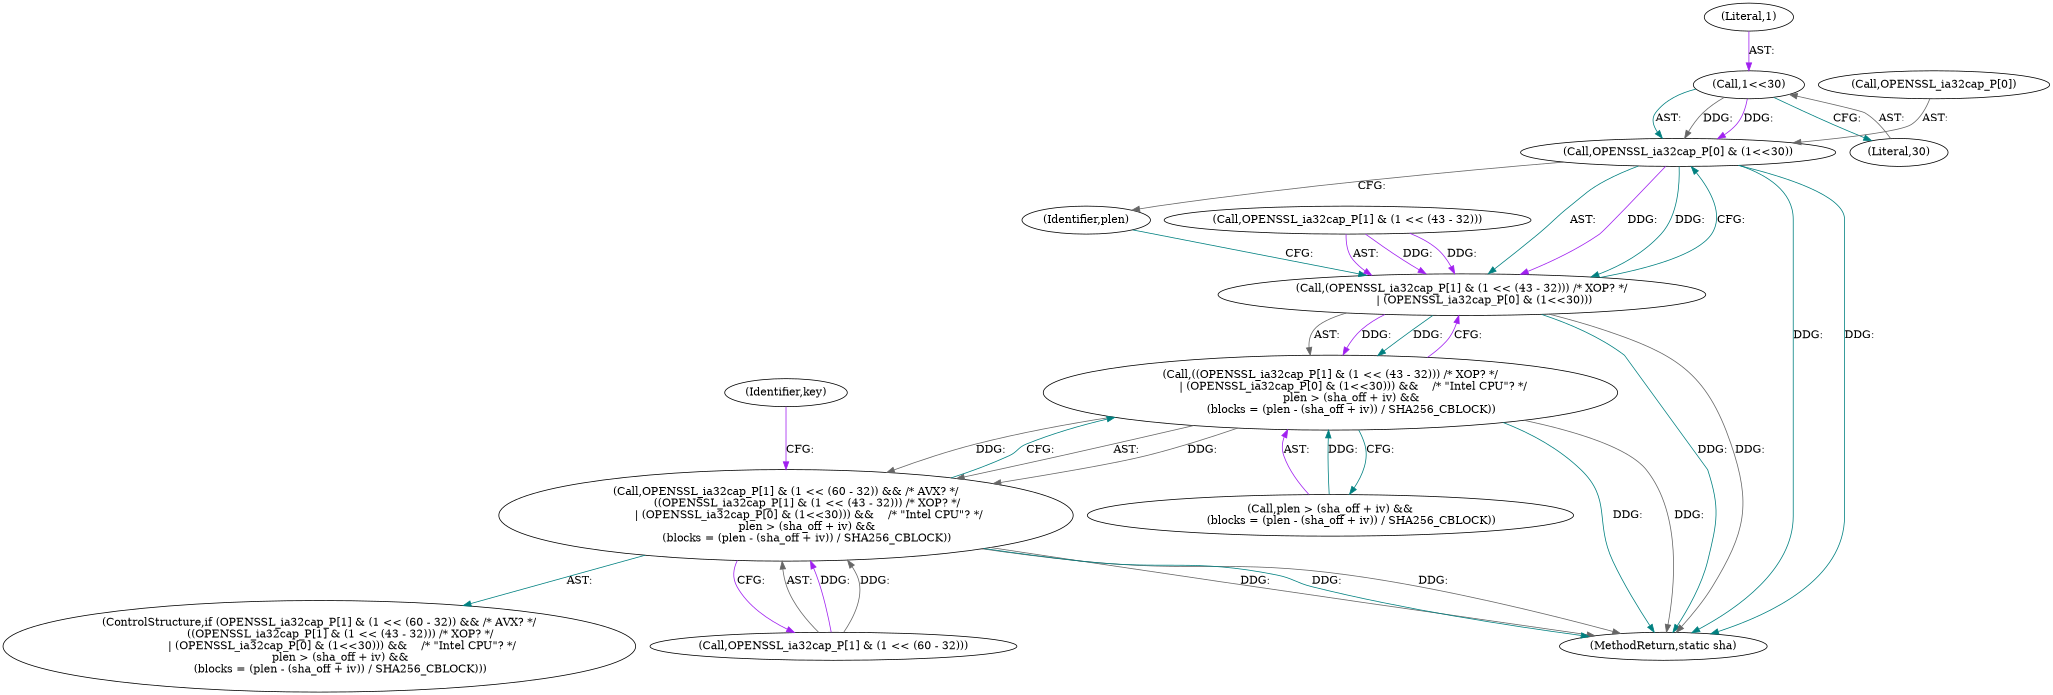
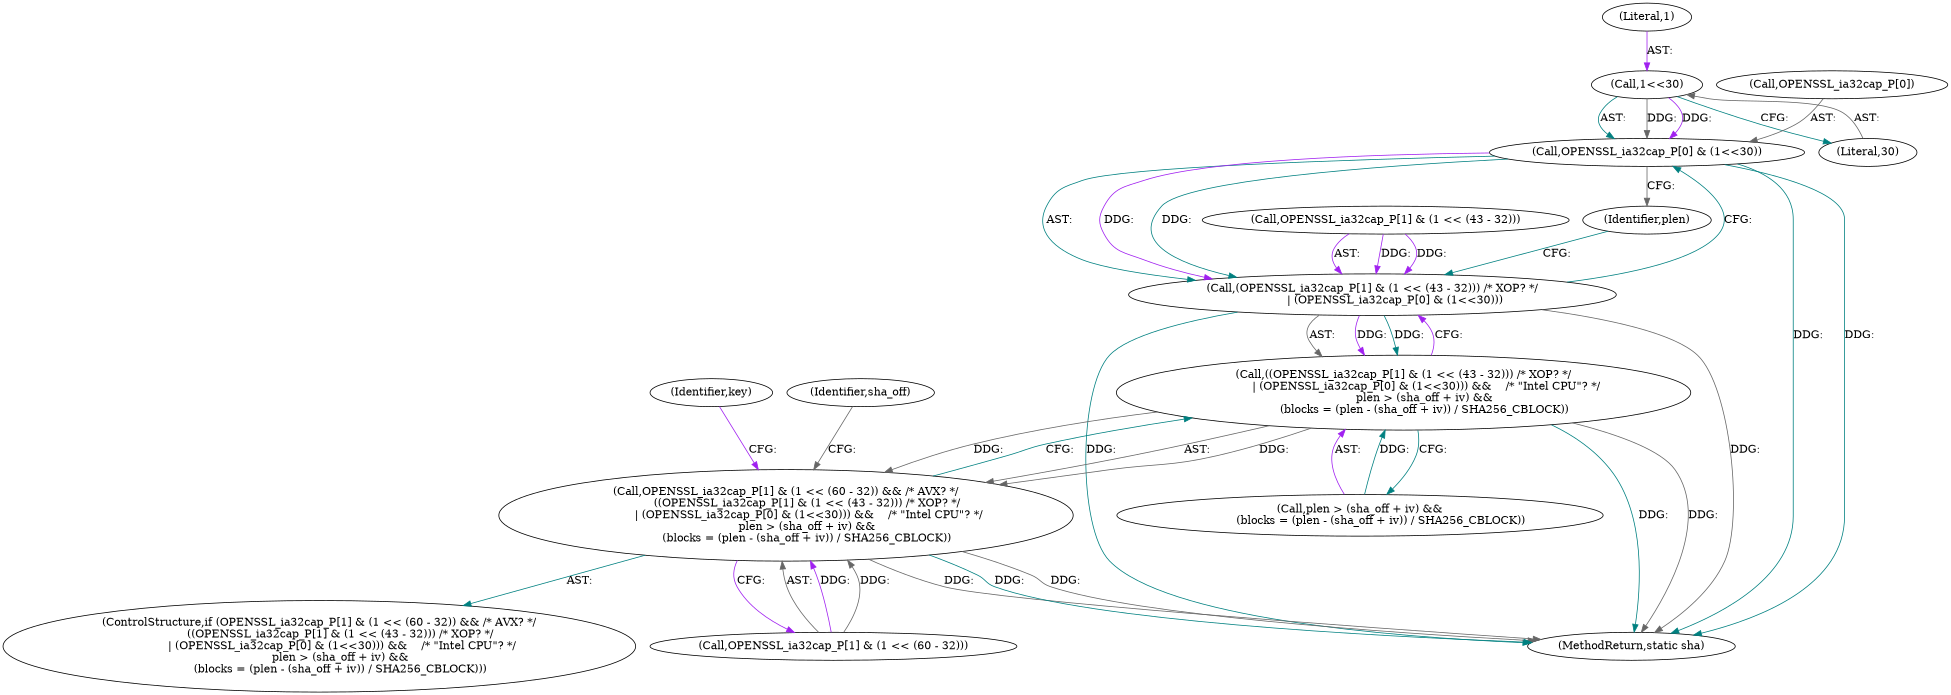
none -> (861, 393)
